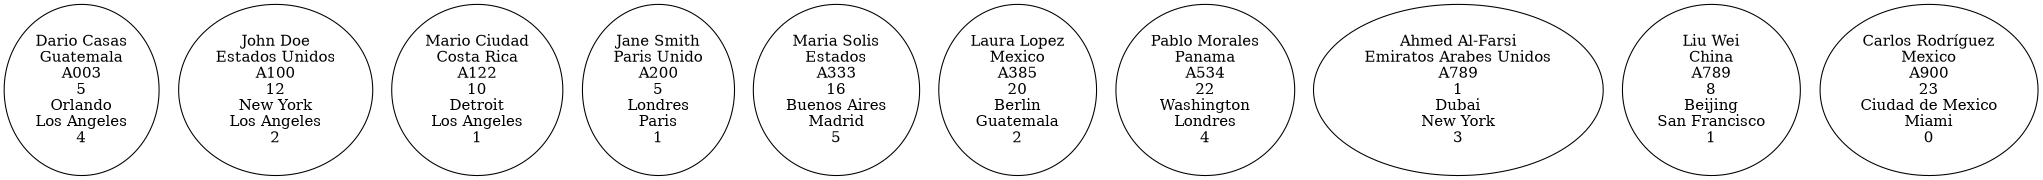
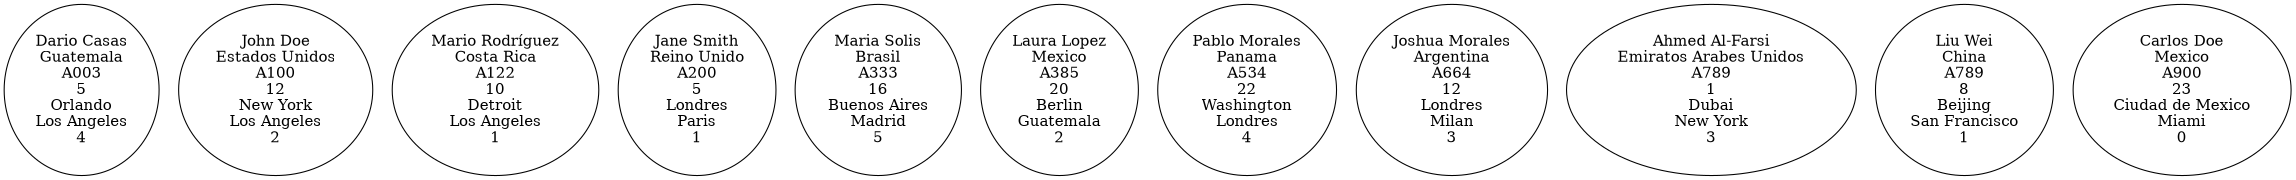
(477, 90) -> (495, 90)
(658, 90) -> (697, 90)
(836, 90) -> (878, 90)
none -> (1452, 90)
(1929, 90) -> (2182, 90)
